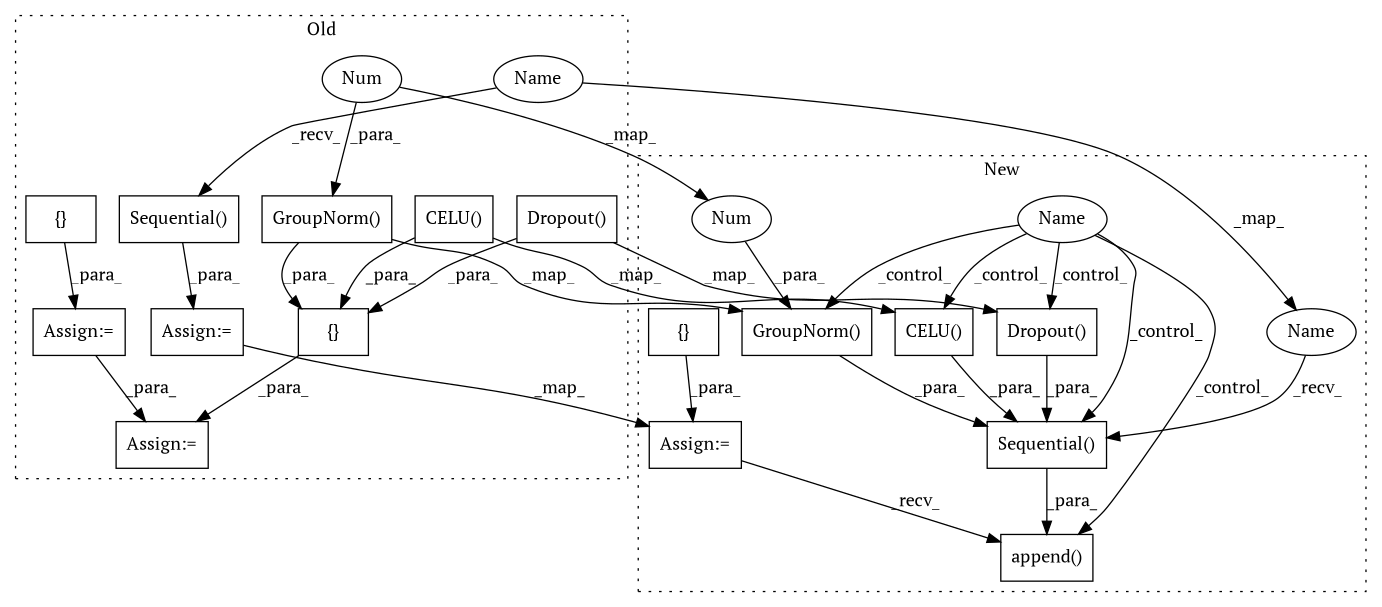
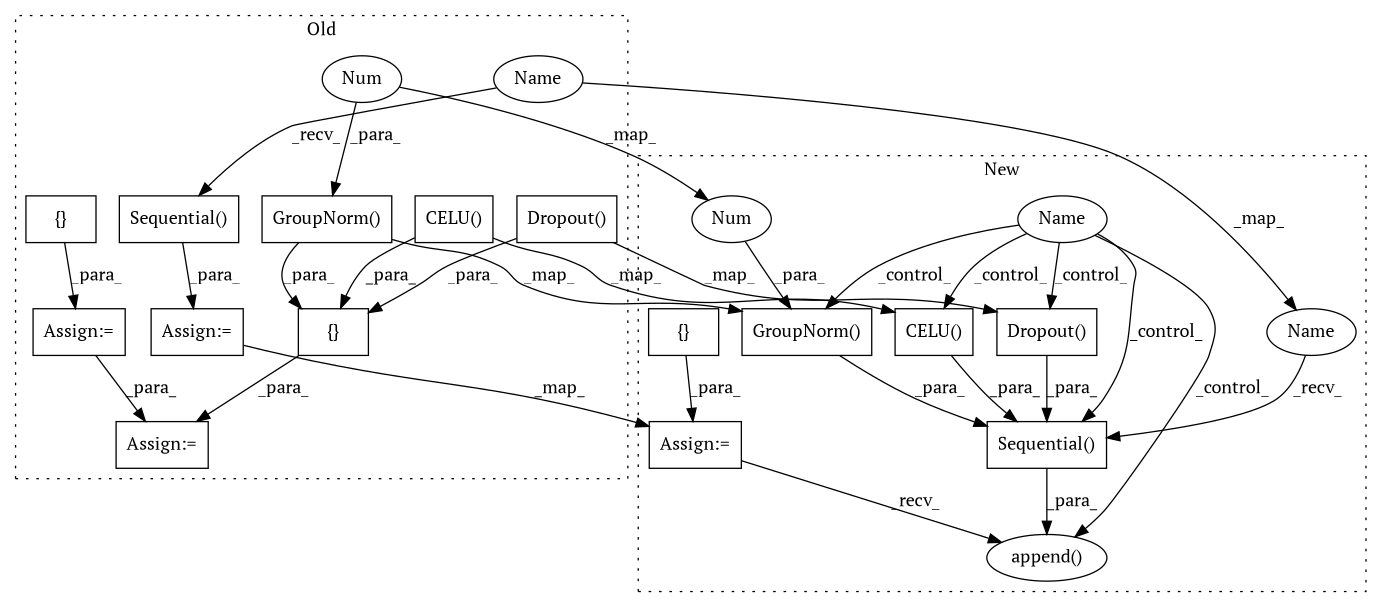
(1047, 558) -> (1047, 558)
